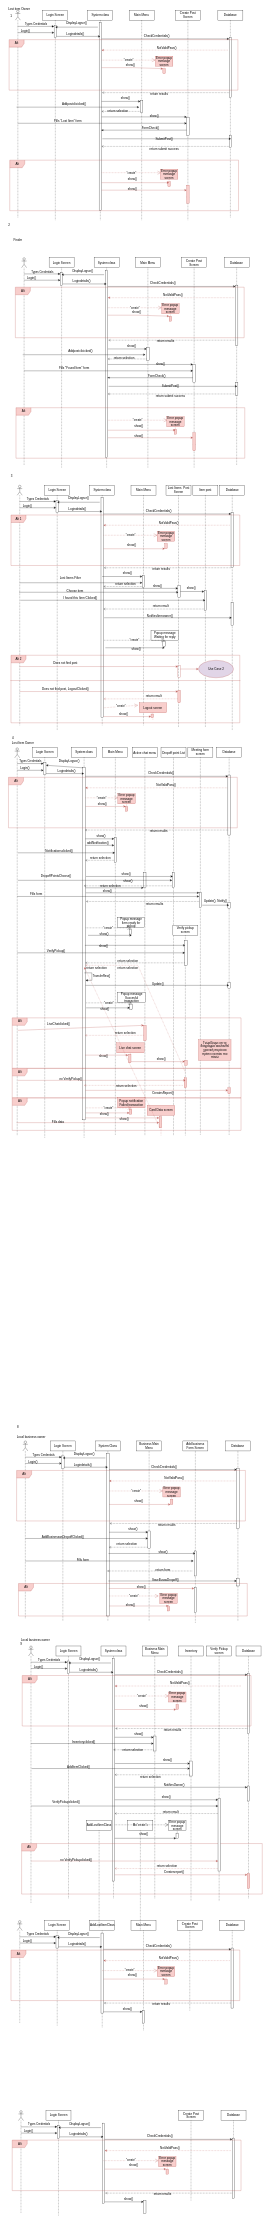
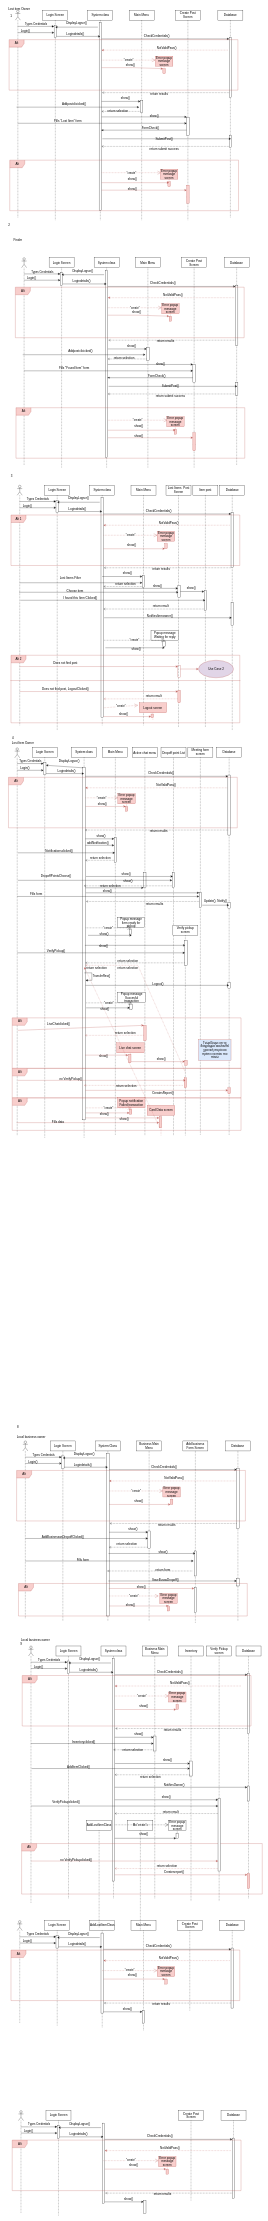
(158, 984) -> (158, 984)
(215, 1050) -> (215, 1050)
